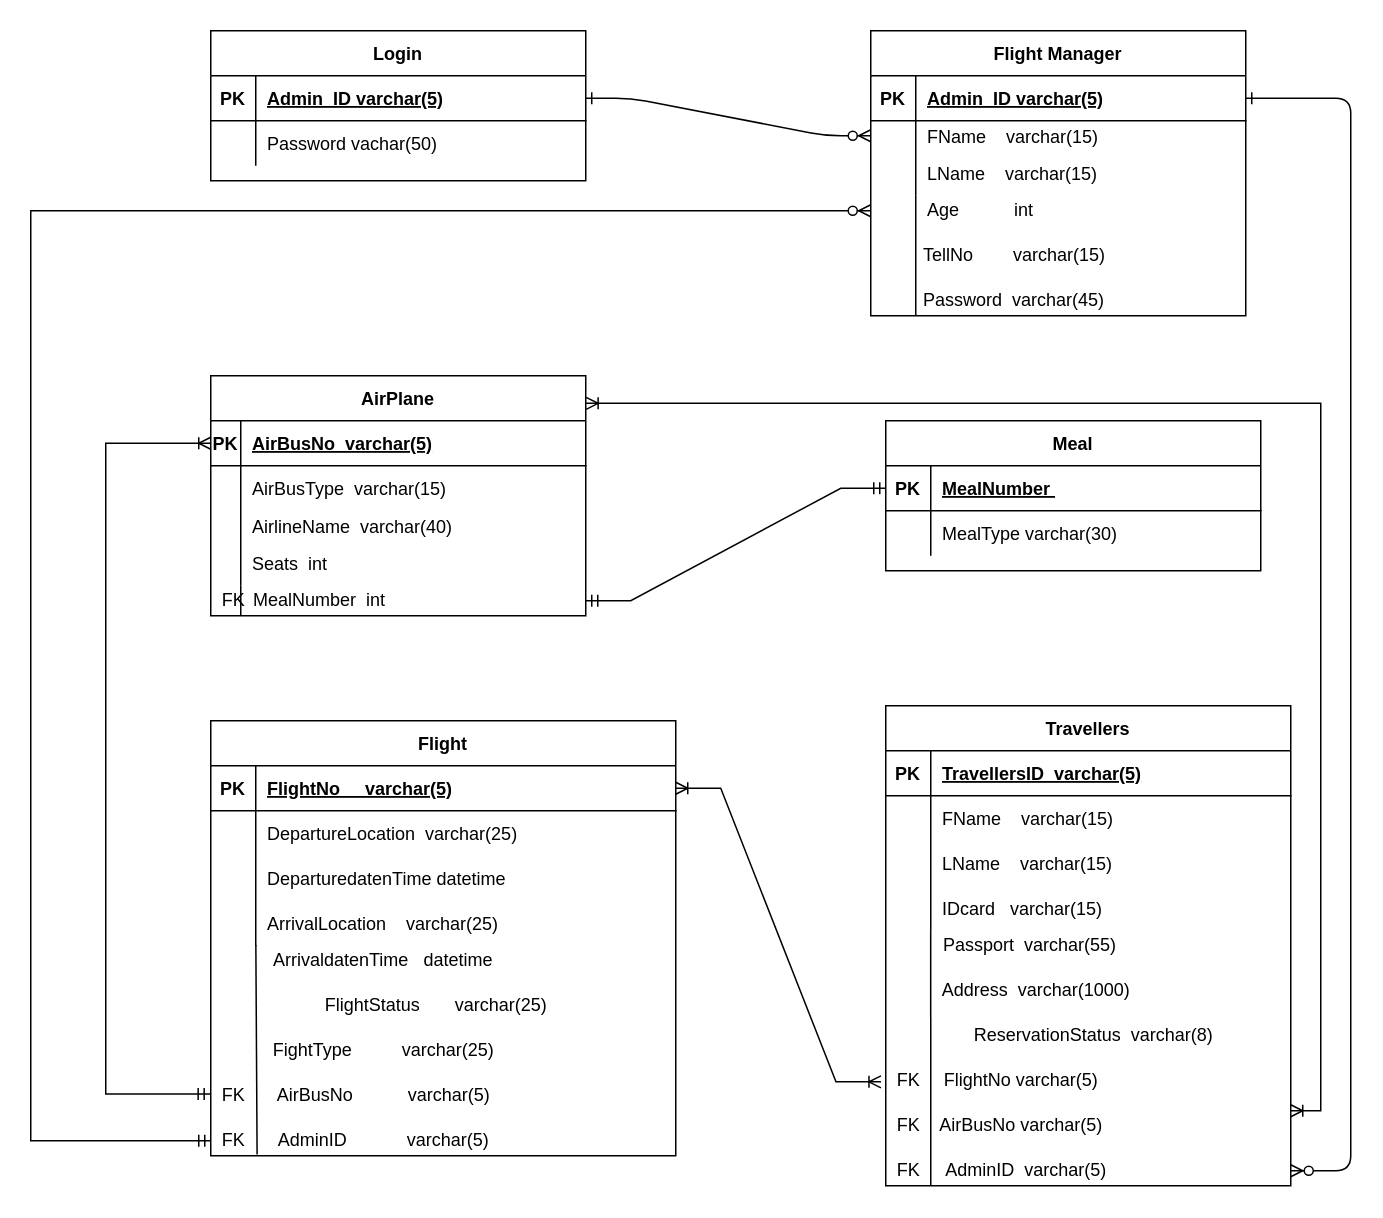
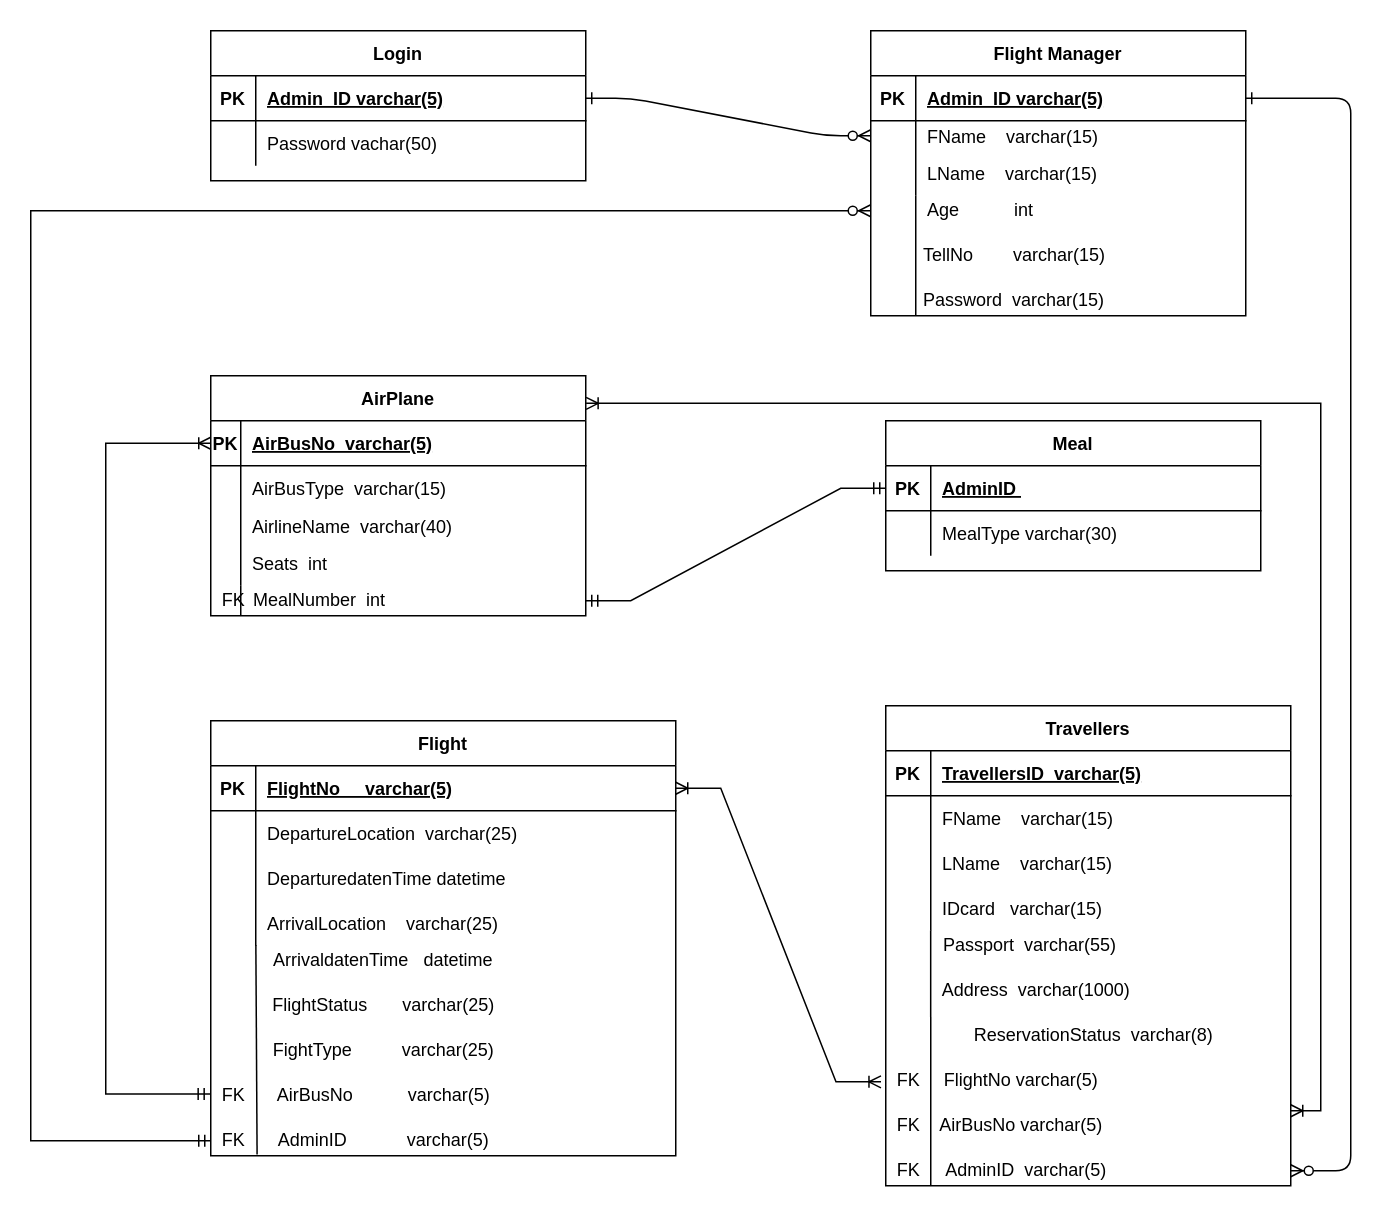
(1022, 301) -> (1022, 301)
(990, 489) -> (975, 489)
(436, 1006) -> (383, 1006)
